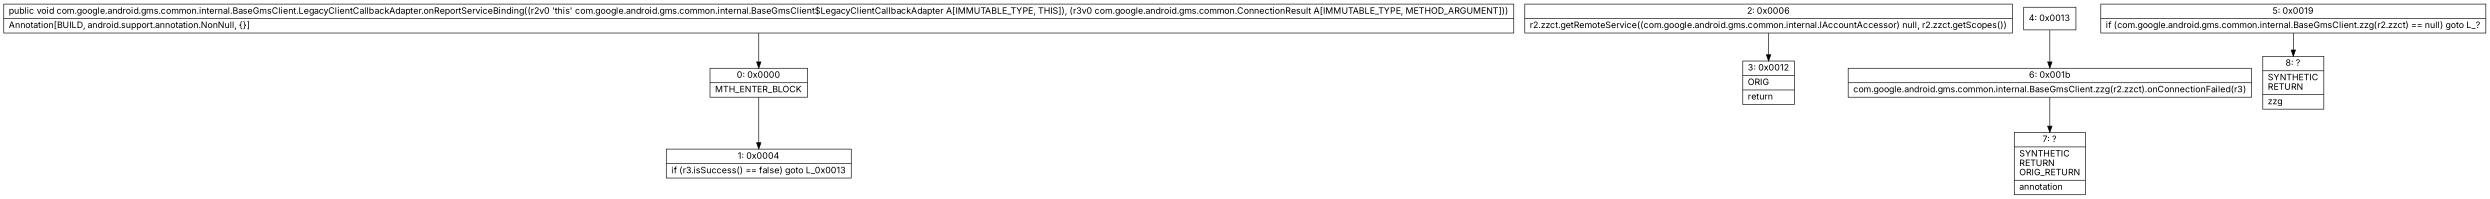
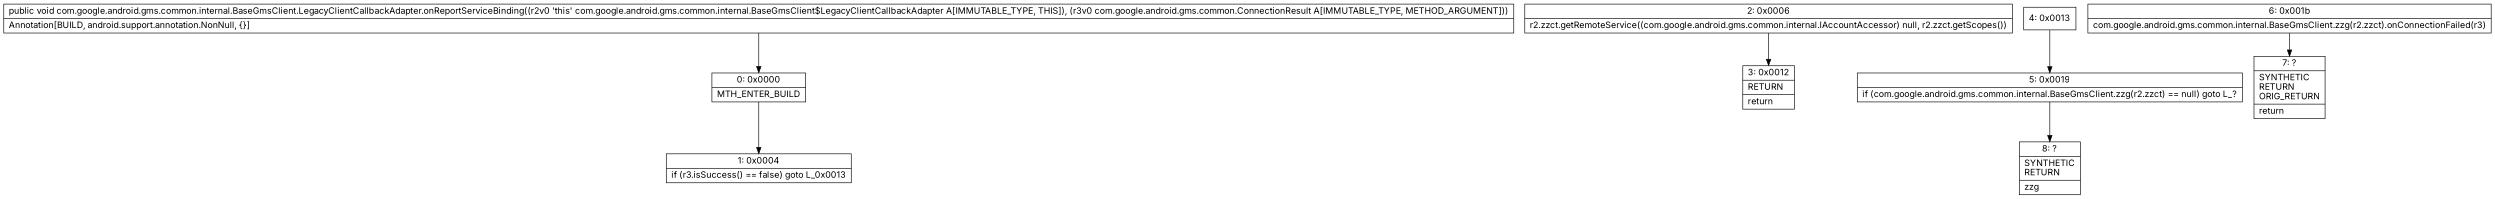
(2050, 46) -> (2050, 48)
(1759, 82) -> (1766, 87)
(759, 90) -> (759, 94)
(2041, 187) -> (2272, 111)
